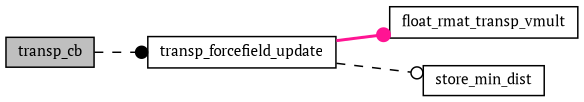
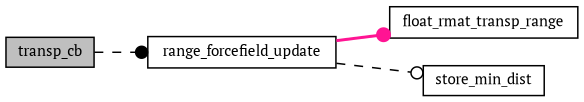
(484, 22) -> (484, 22)
(242, 52) -> (242, 52)
